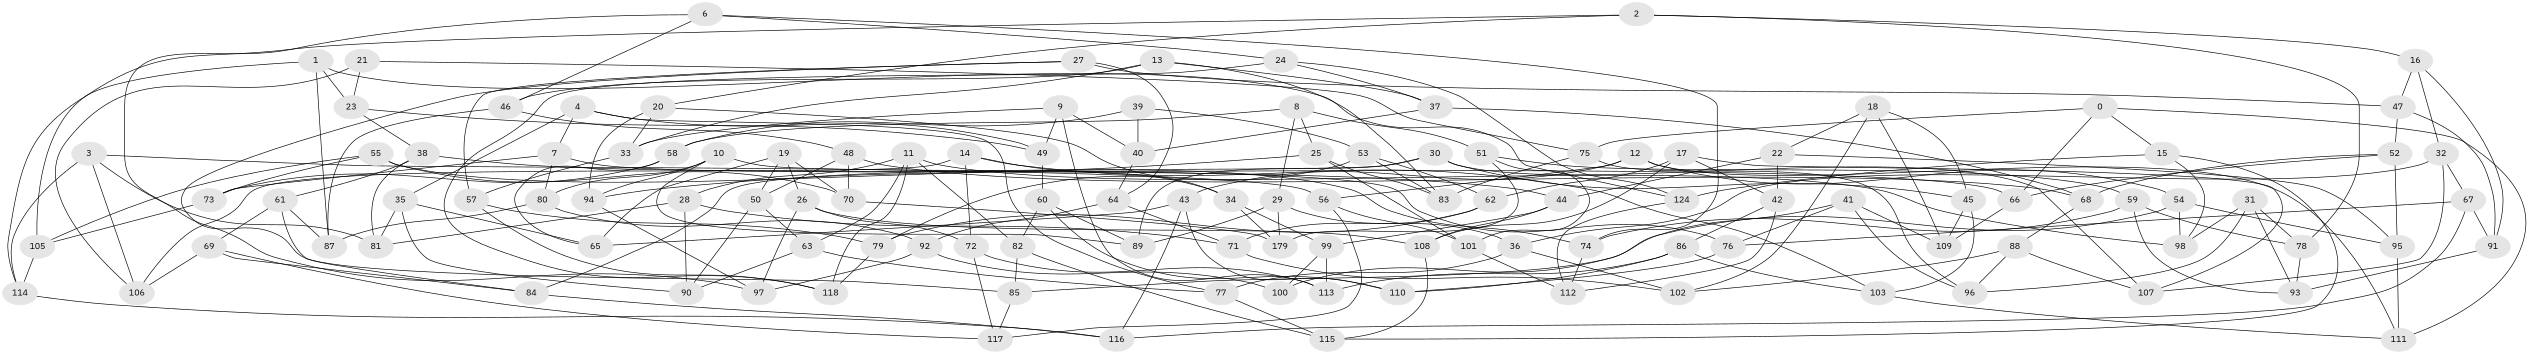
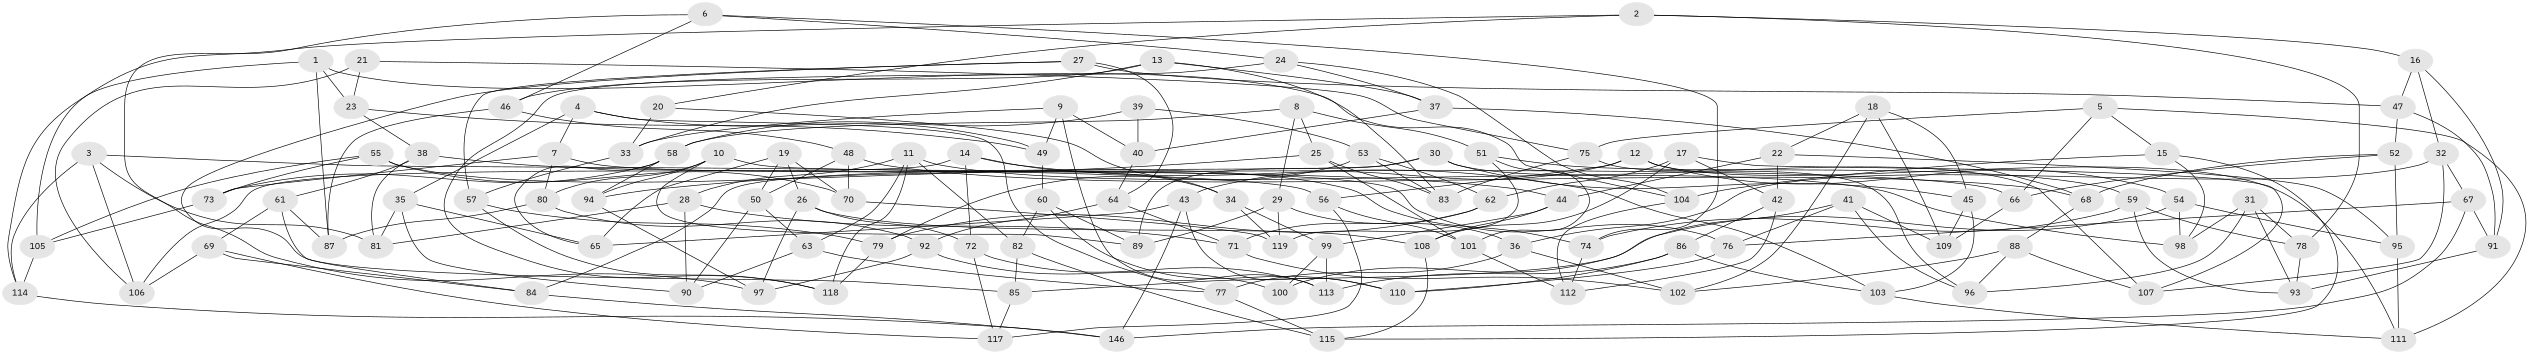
(2100, 107) -> (2100, 107)
(603, 142) -> (631, 177)
(1682, 200) -> (1682, 200)
(1280, 247) -> (1280, 247)
(1117, 340) -> (1117, 340)
